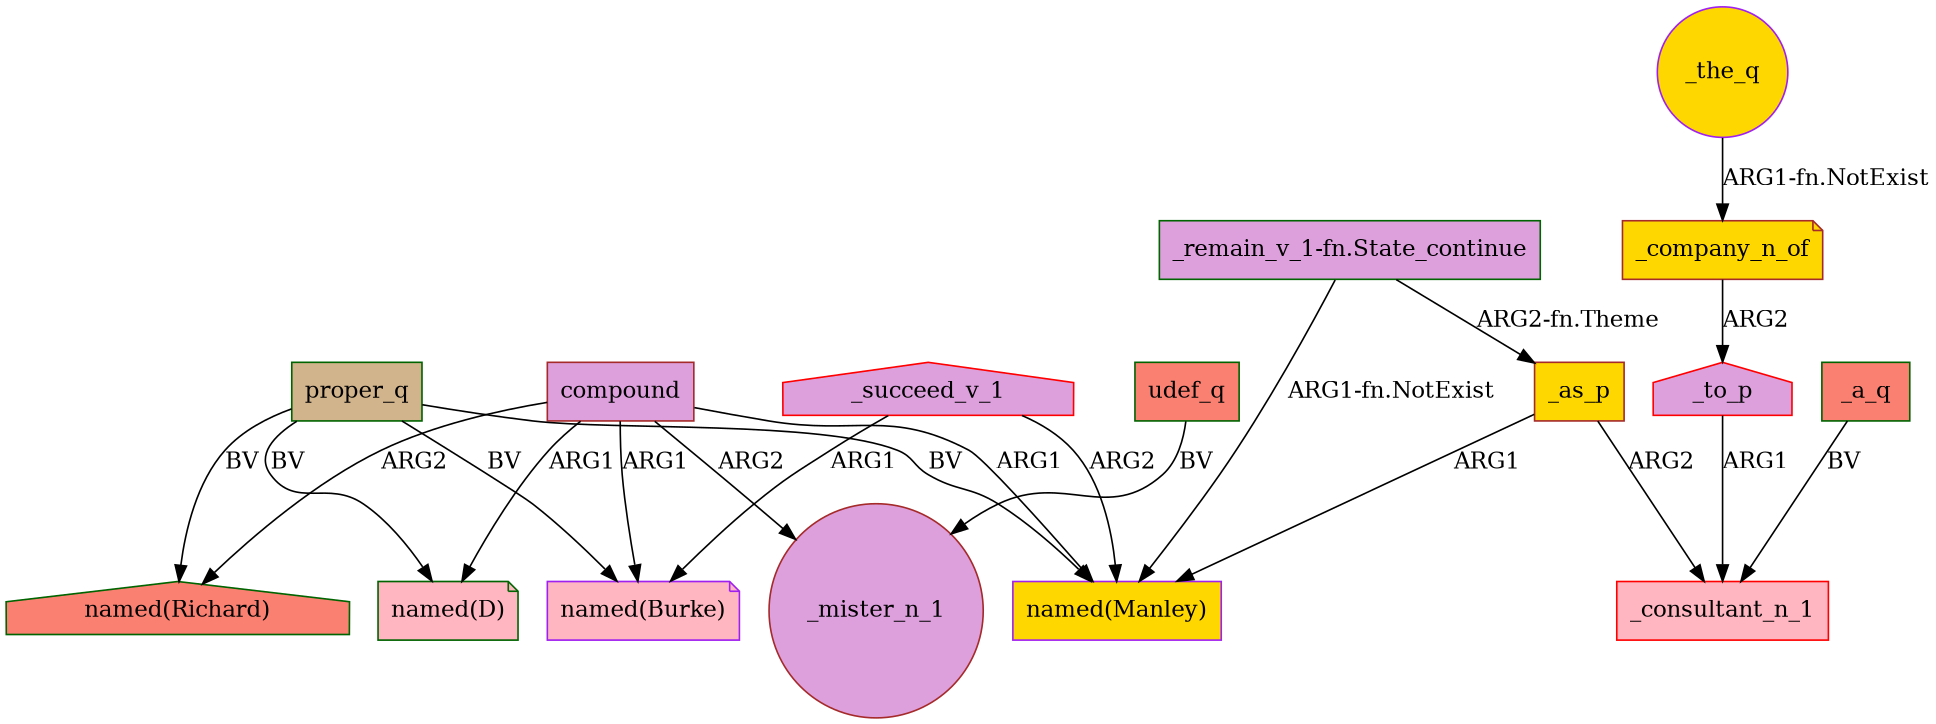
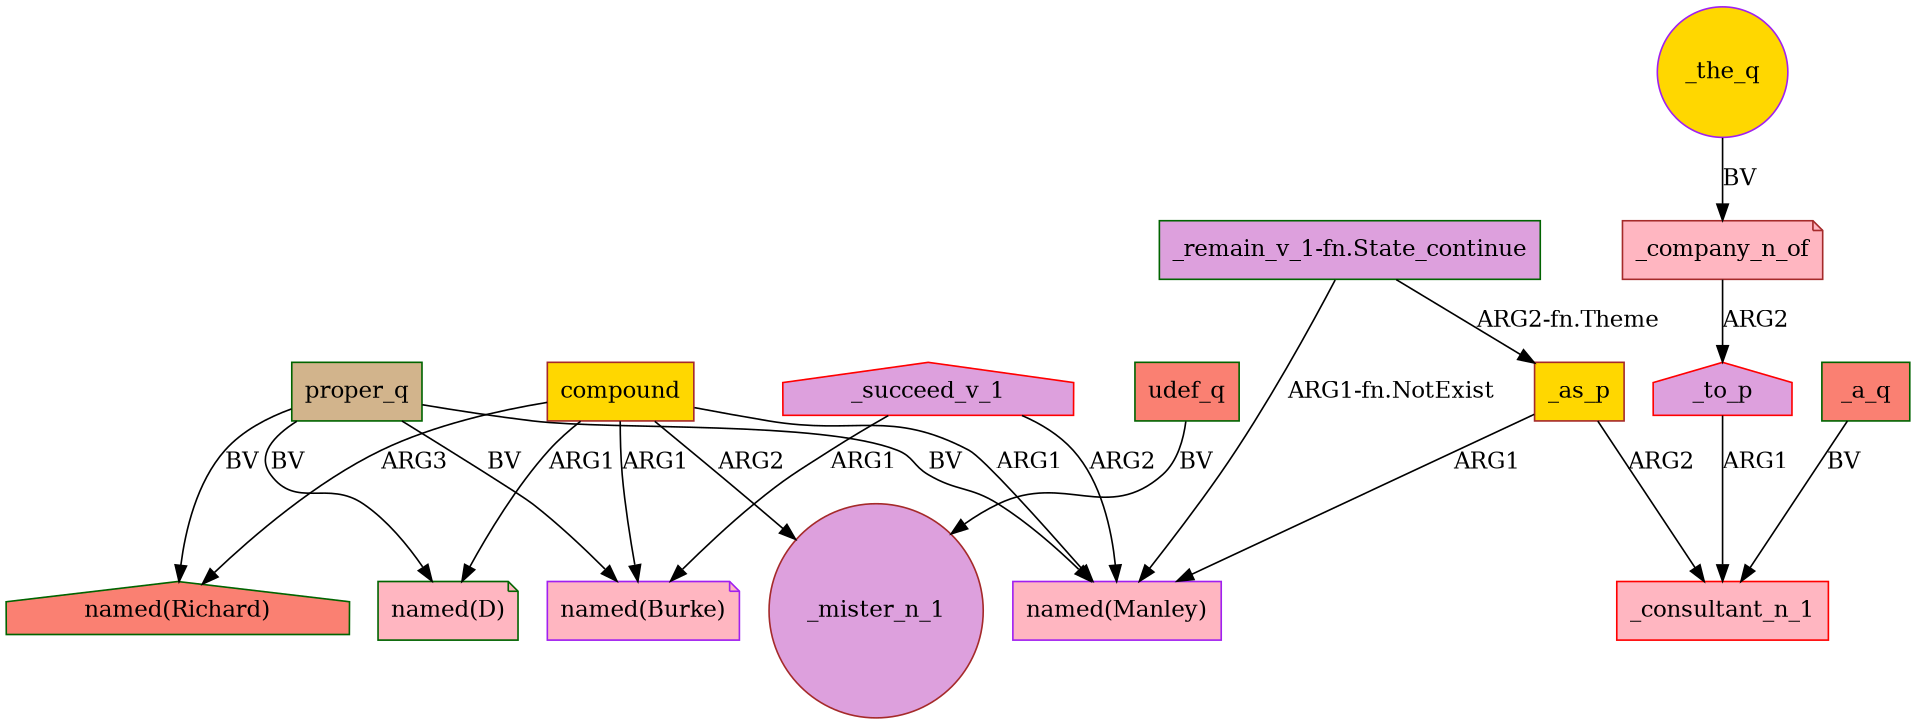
(1826, 179) -> (1740, 179)
(1723, 250) -> (1723, 250)
(621, 392) -> (621, 392)
(415, 462) -> (415, 462)
(1117, 611) -> (1117, 611)
